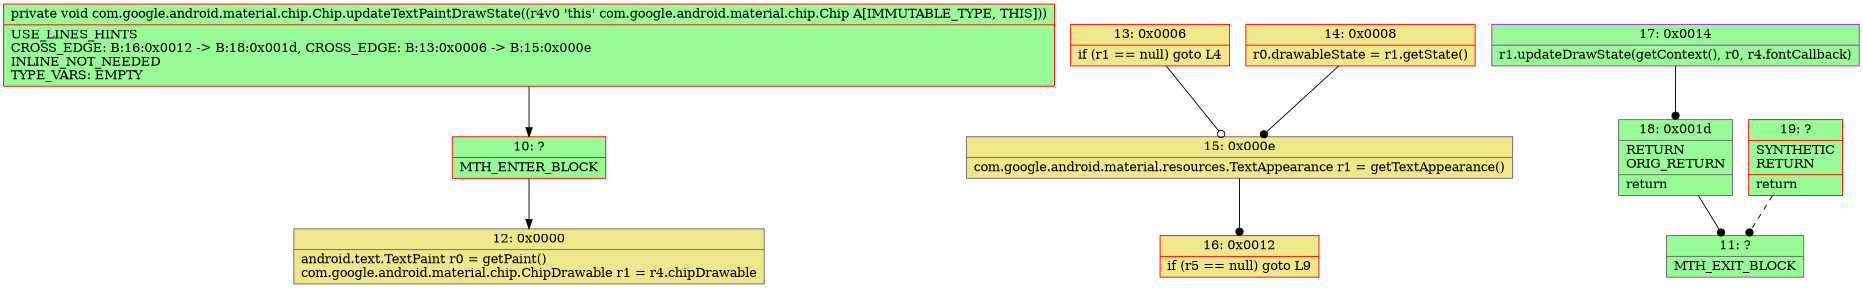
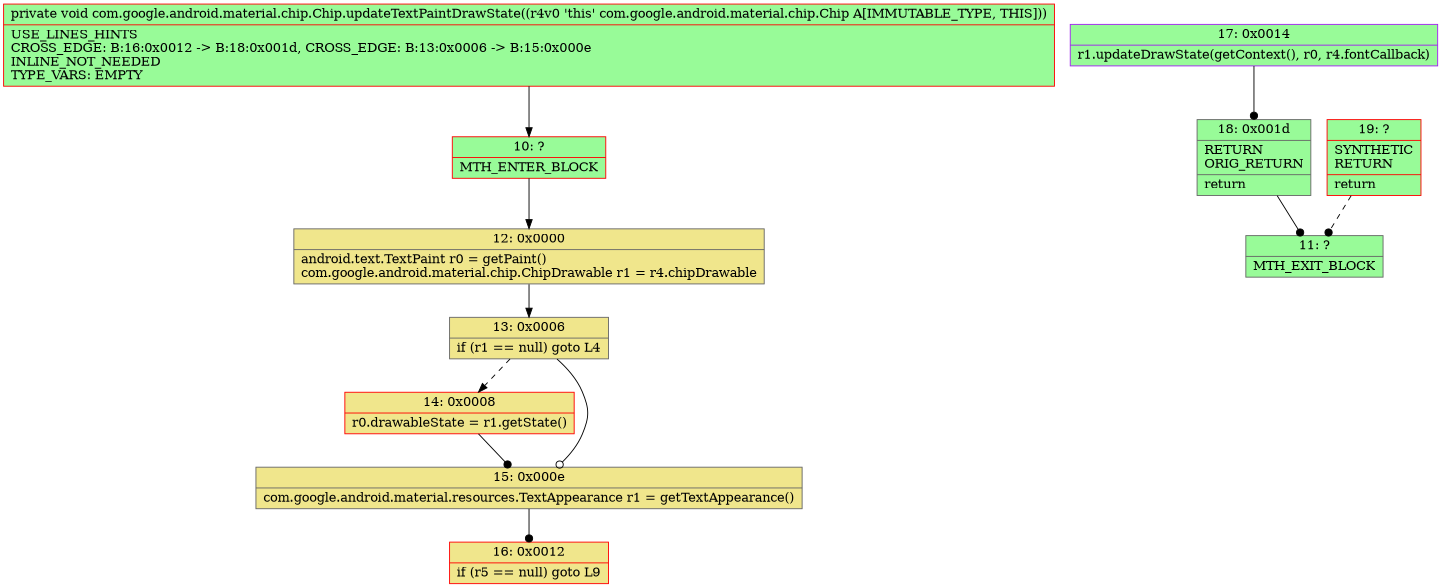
(1150, 45) -> (529, 338)
none -> (529, 296)
none -> (497, 372)
